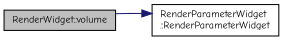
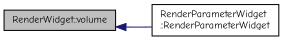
(129, 13) -> (139, 27)
